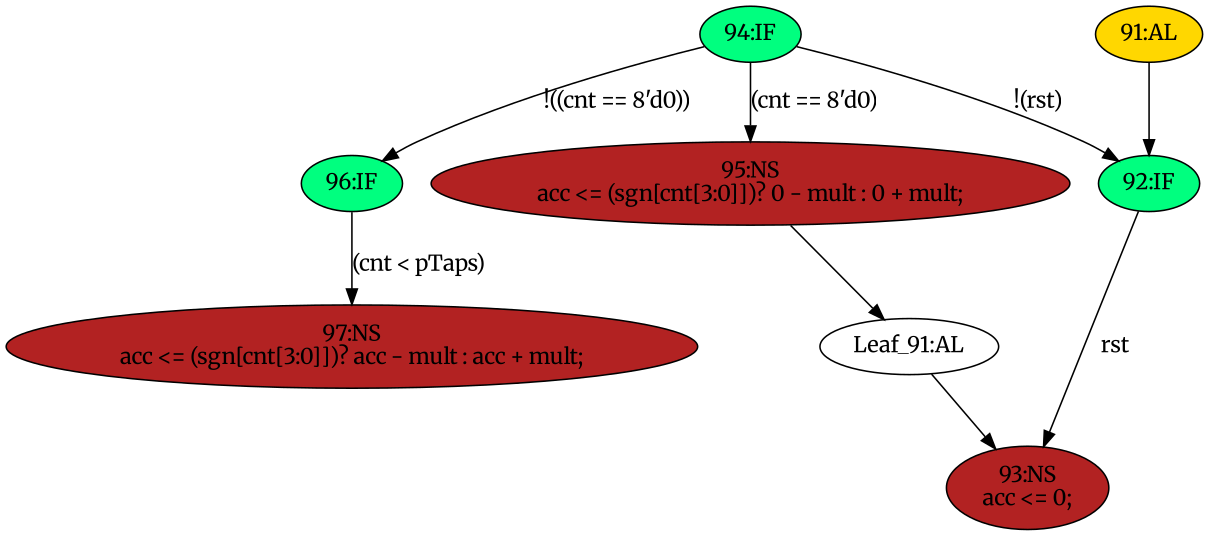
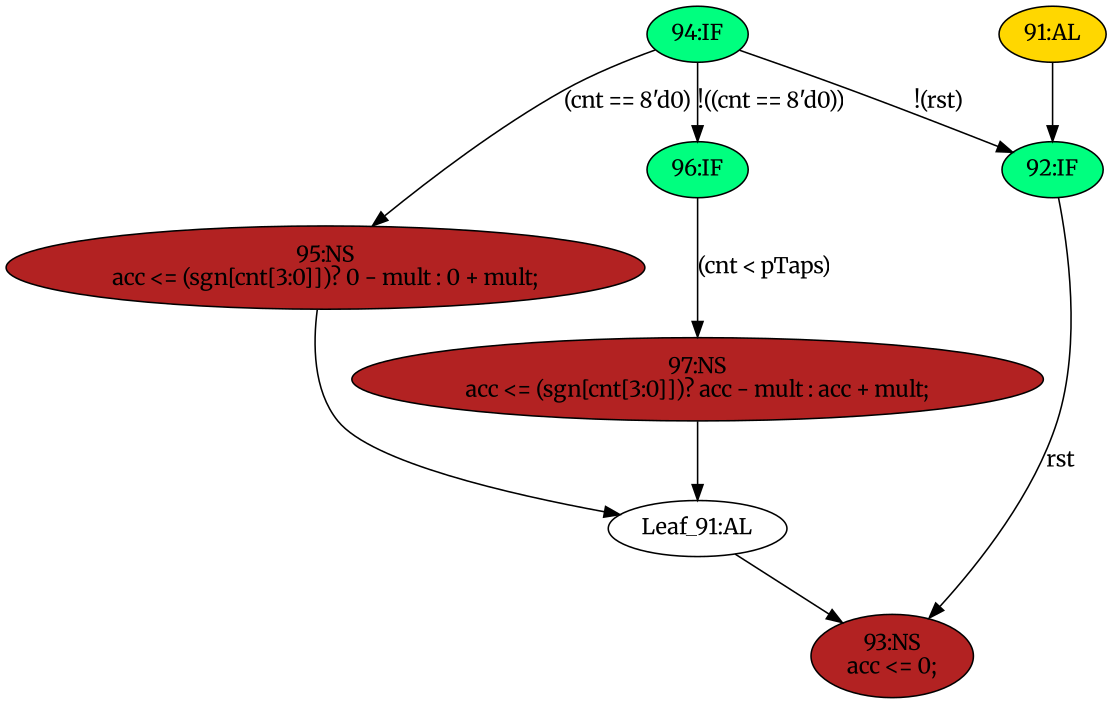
none -> (698, 453)
